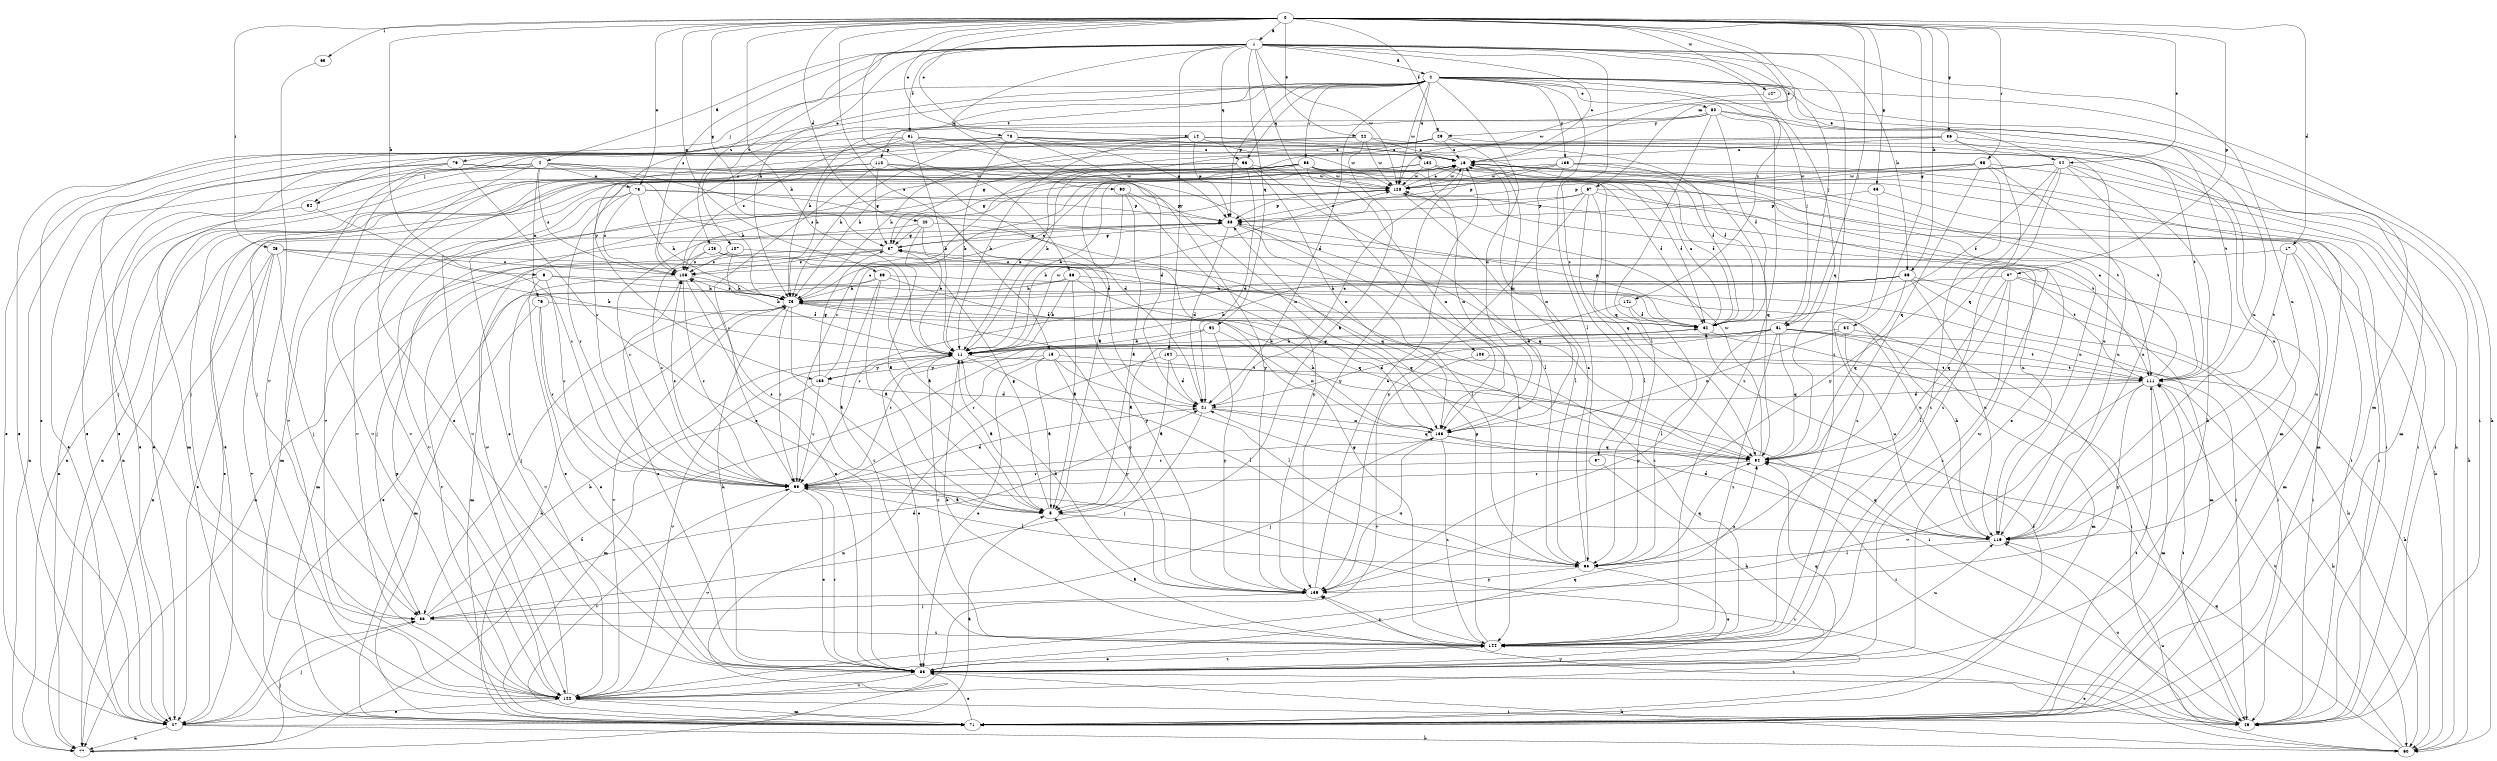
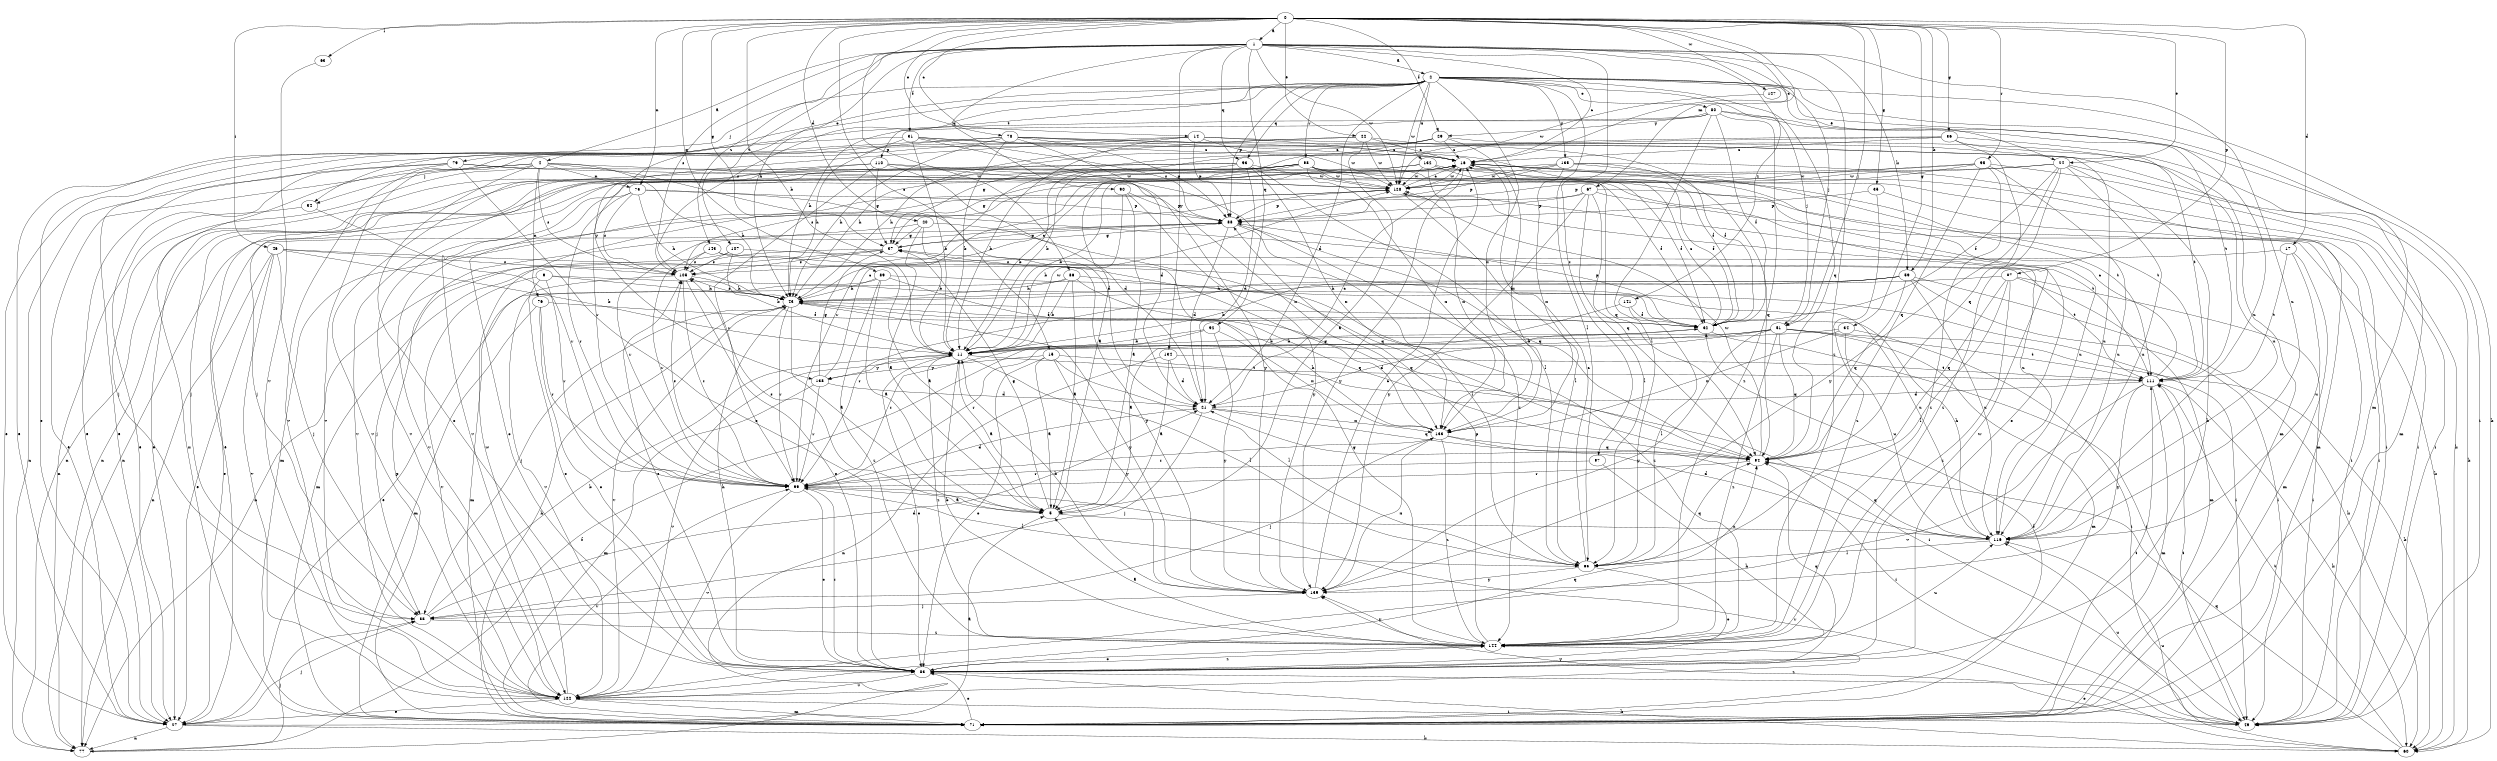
(669, 25) -> none
(772, 185) -> (1064, 158)
(1480, 355) -> none
(189, 447) -> (189, 447)
